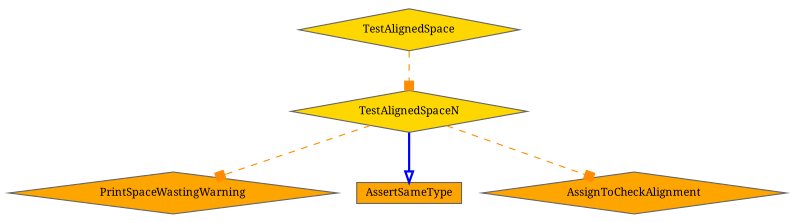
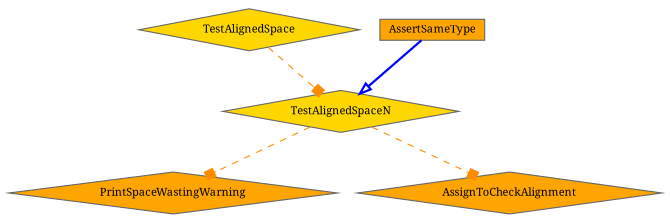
(409, 152) -> (395, 63)
